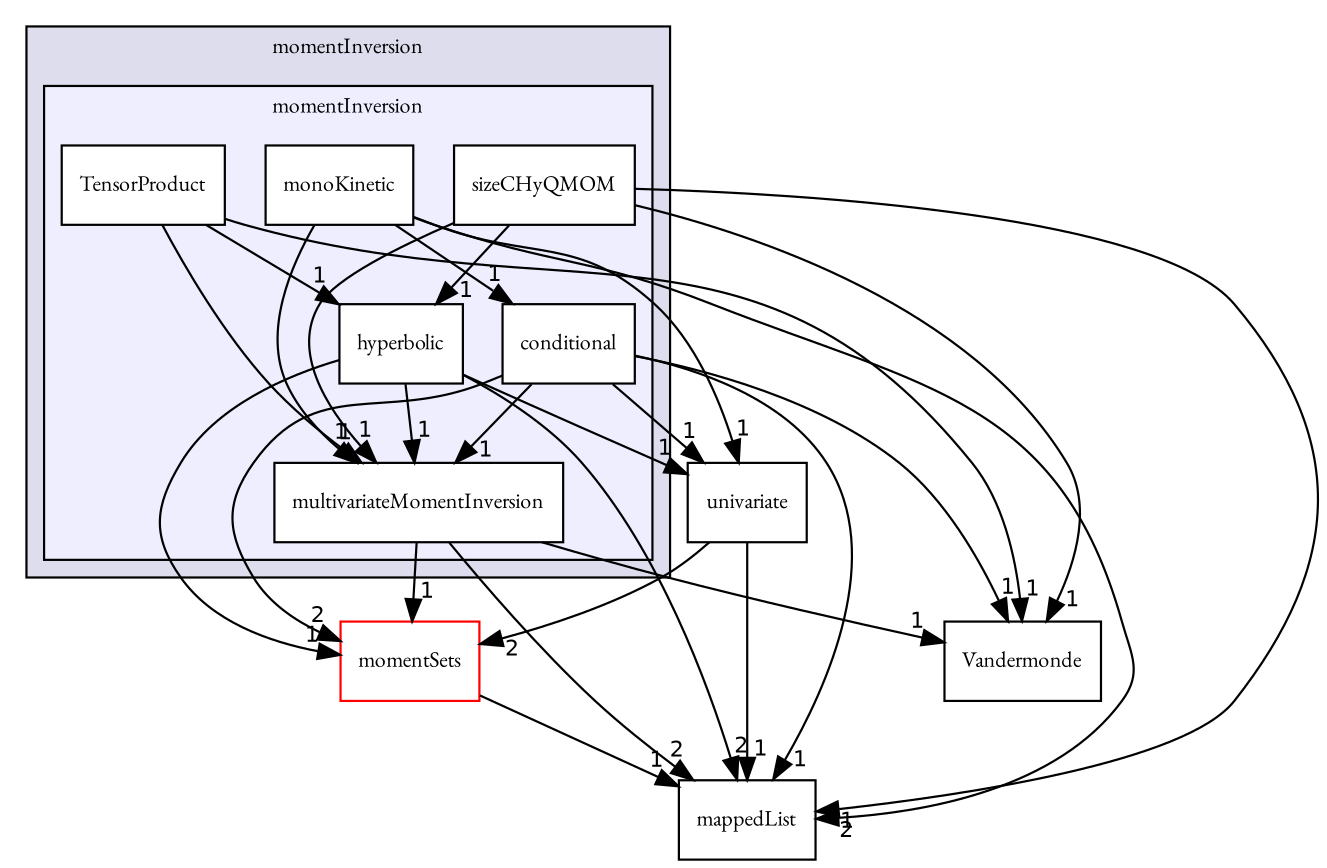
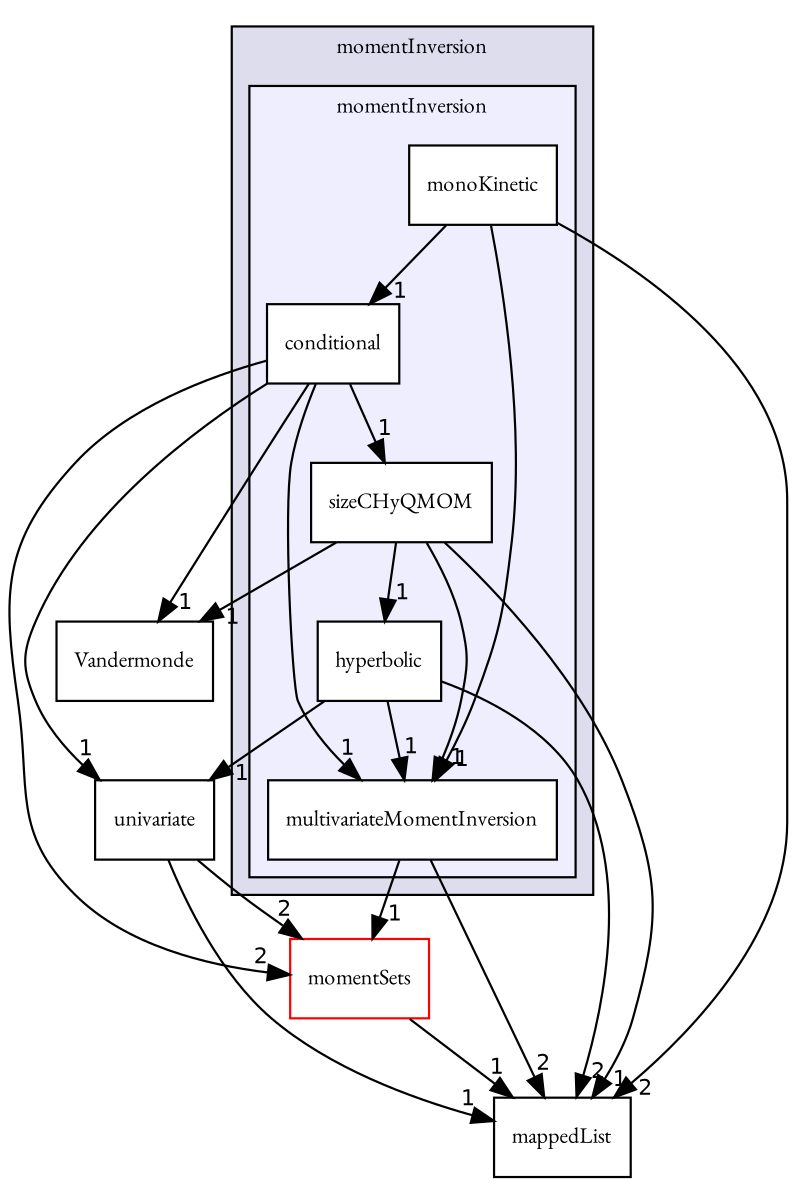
(143, 185) -> none
(684, 338) -> none
(162, 504) -> none
(845, 504) -> (363, 413)
(731, 593) -> none
